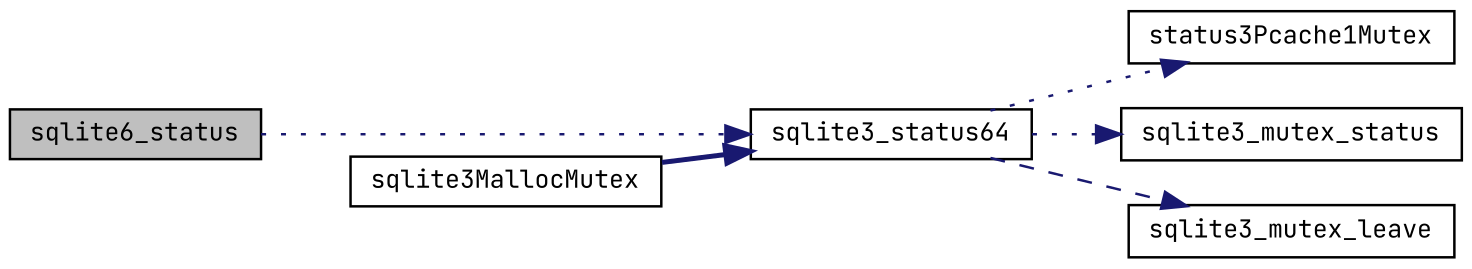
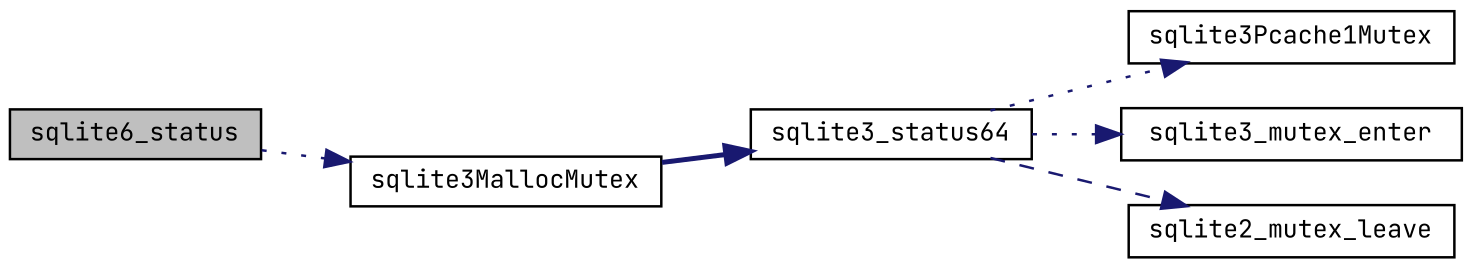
(1292, 37) -> (1292, 37)
(493, 134) -> (293, 154)
(1292, 134) -> (1292, 134)
(1292, 231) -> (1292, 231)
